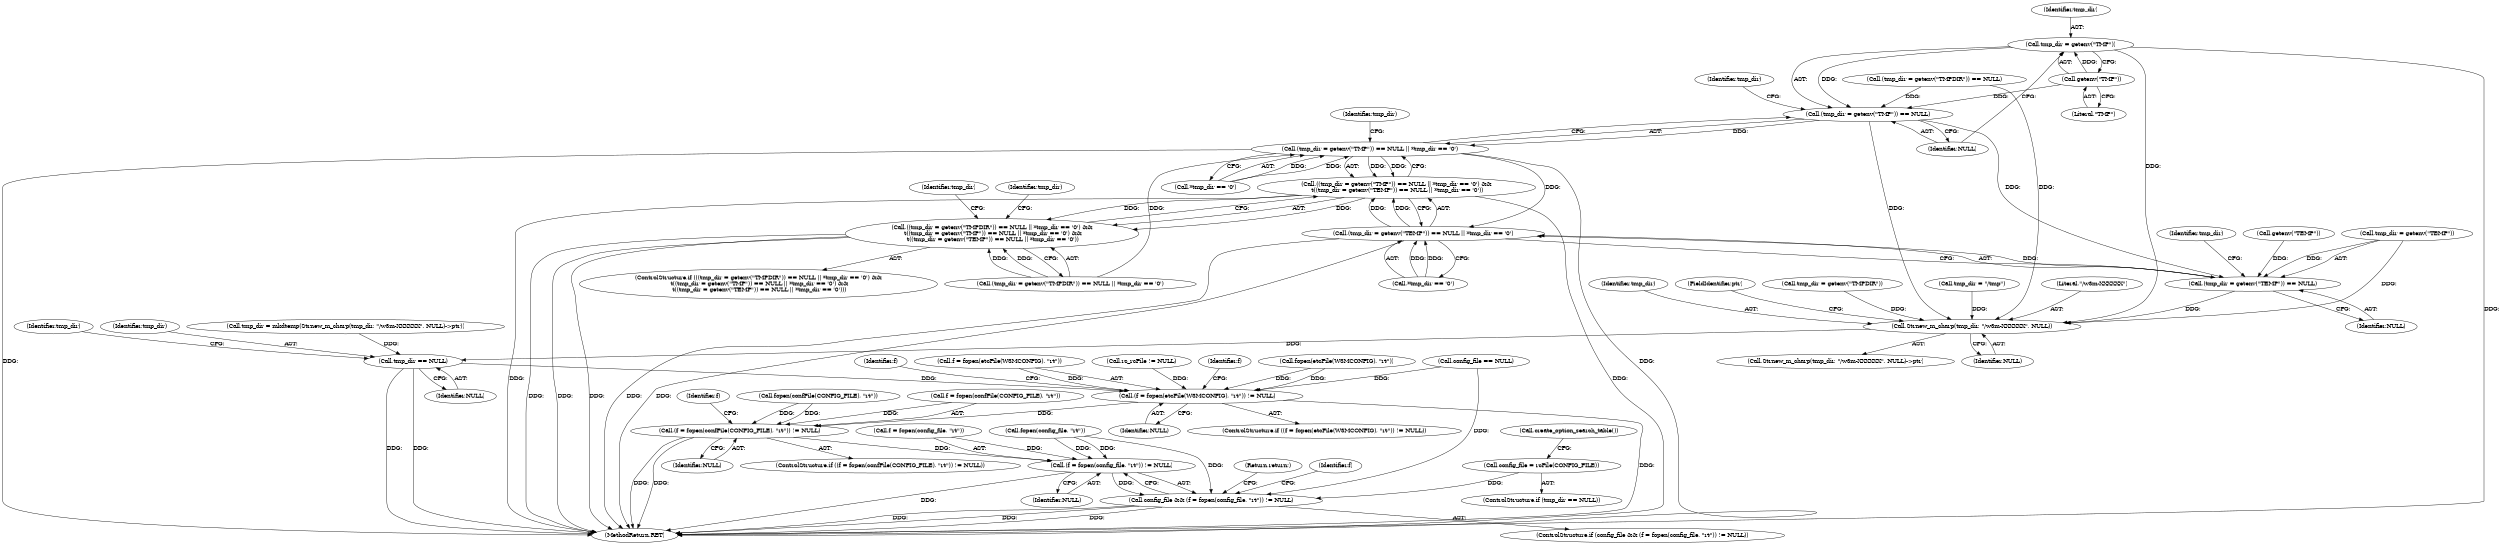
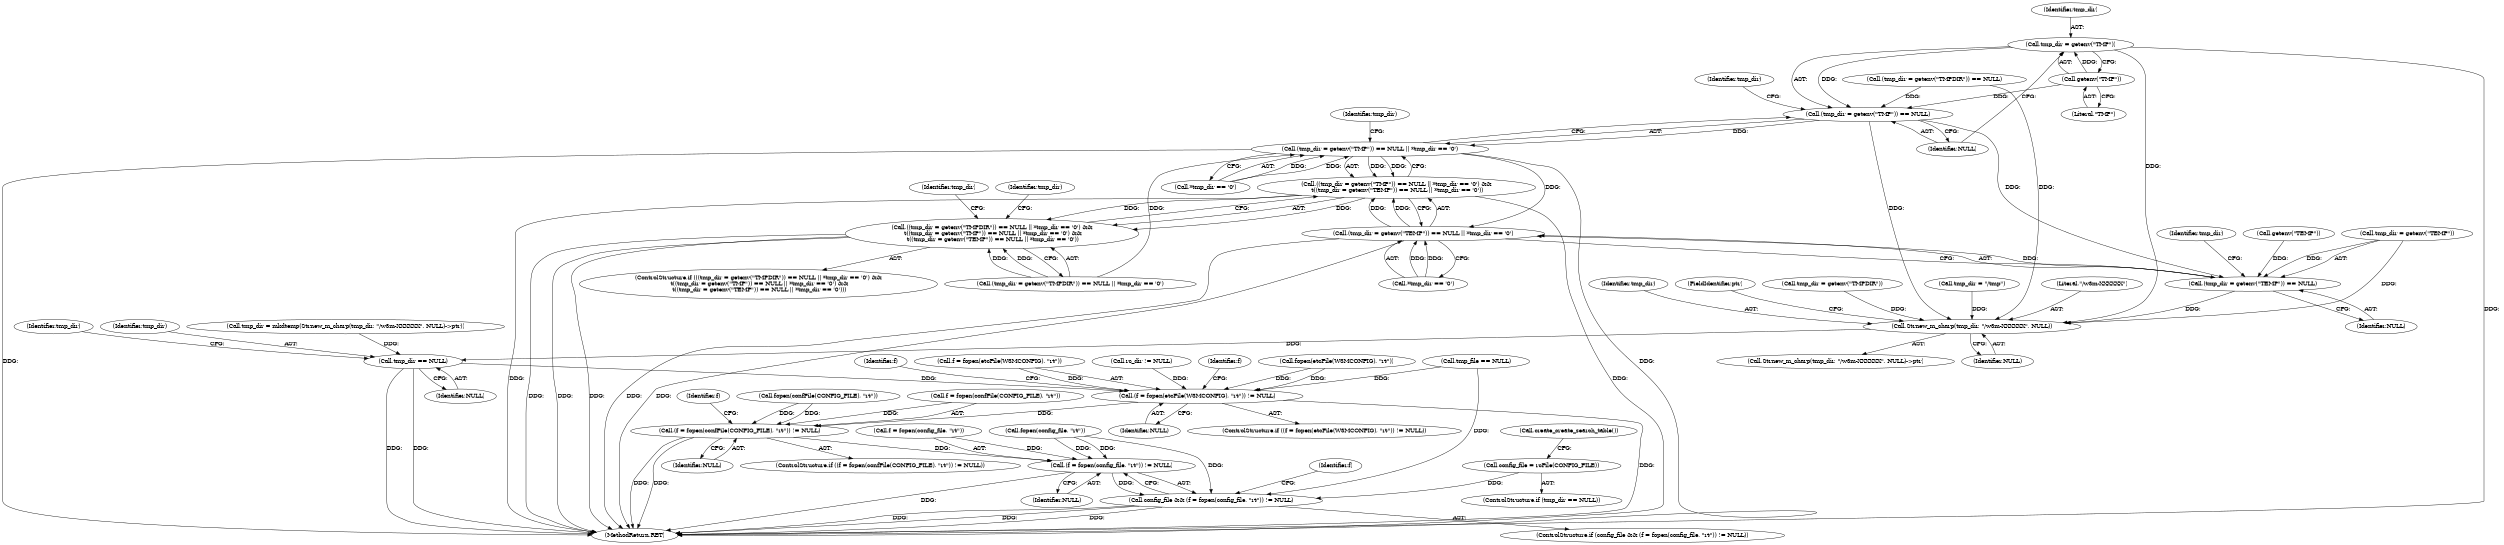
(1142, 361) -> (1142, 361)
(1476, 361) -> (1476, 361)
(1569, 431) -> (1569, 431)
(1268, 466) -> none
